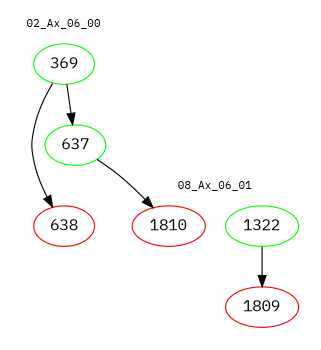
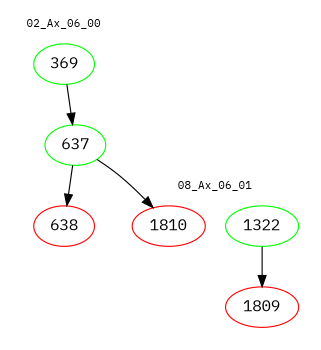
(32, 139) -> (71, 180)
